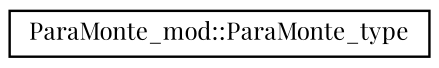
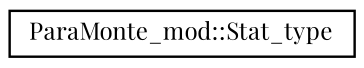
(220, 34) -> (182, 34)
